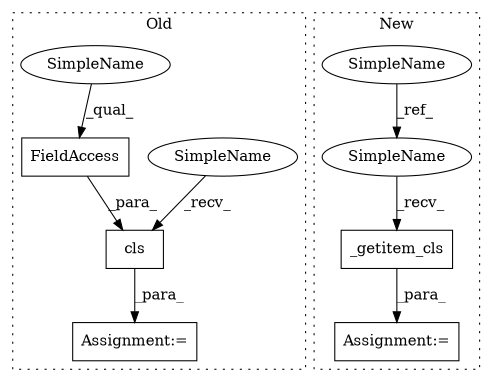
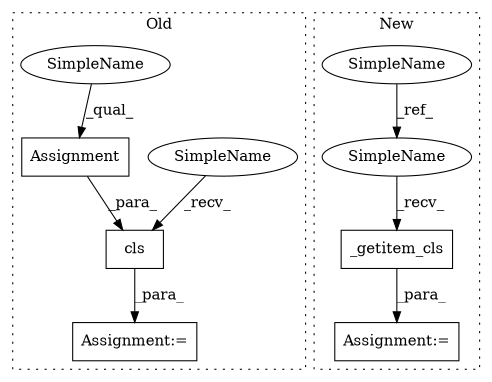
(75, 157) -> (75, 157)
